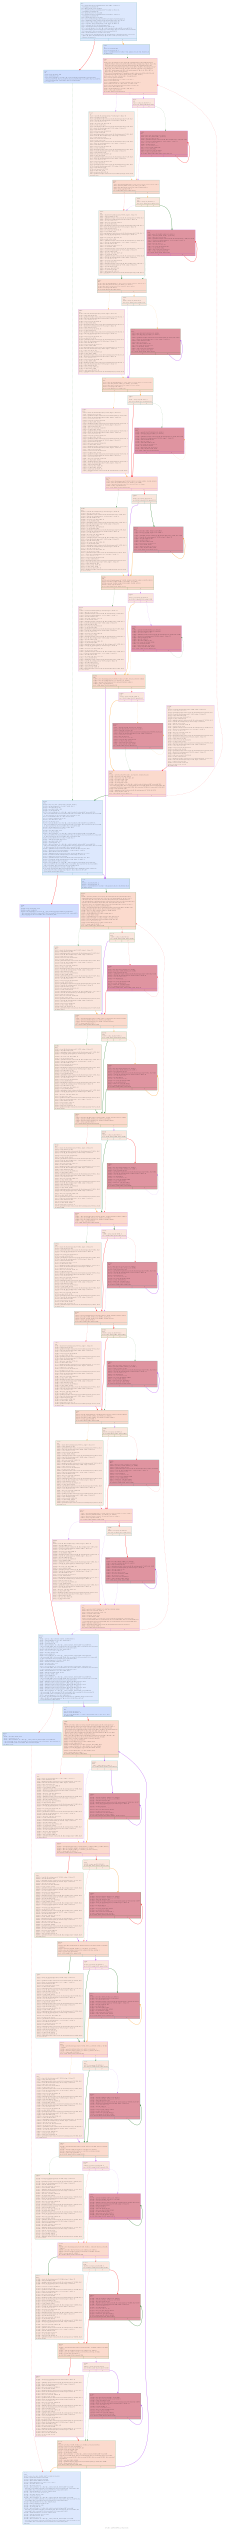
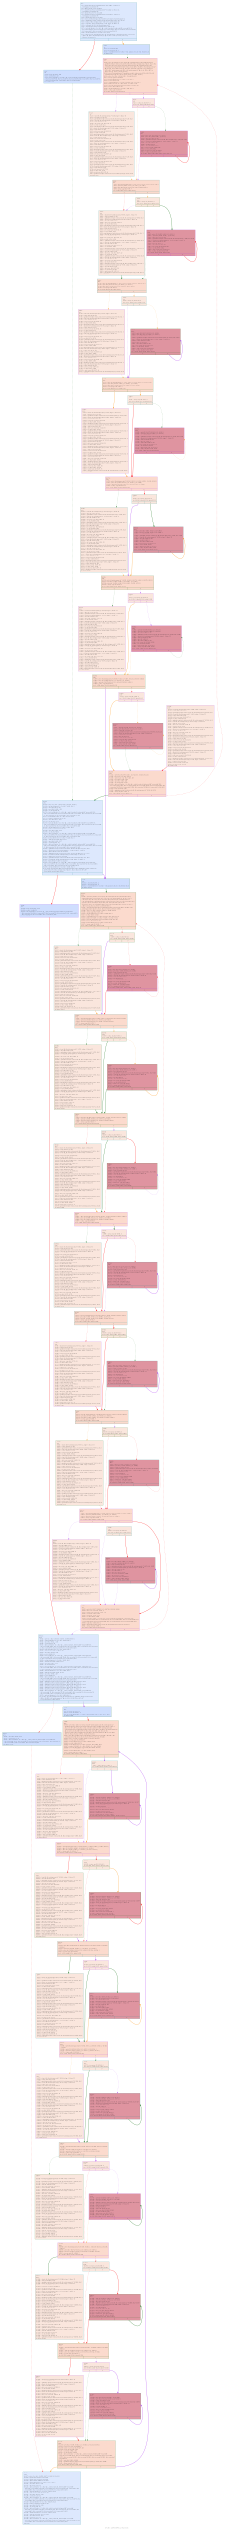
(114, 400) -> (114, 400)
(119, 1524) -> (161, 1565)
